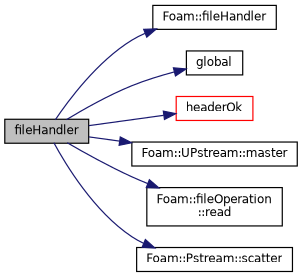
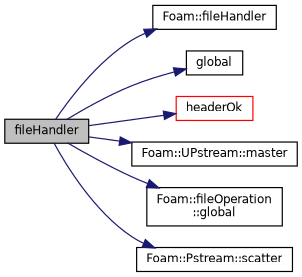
(215, 207) -> (215, 207)
